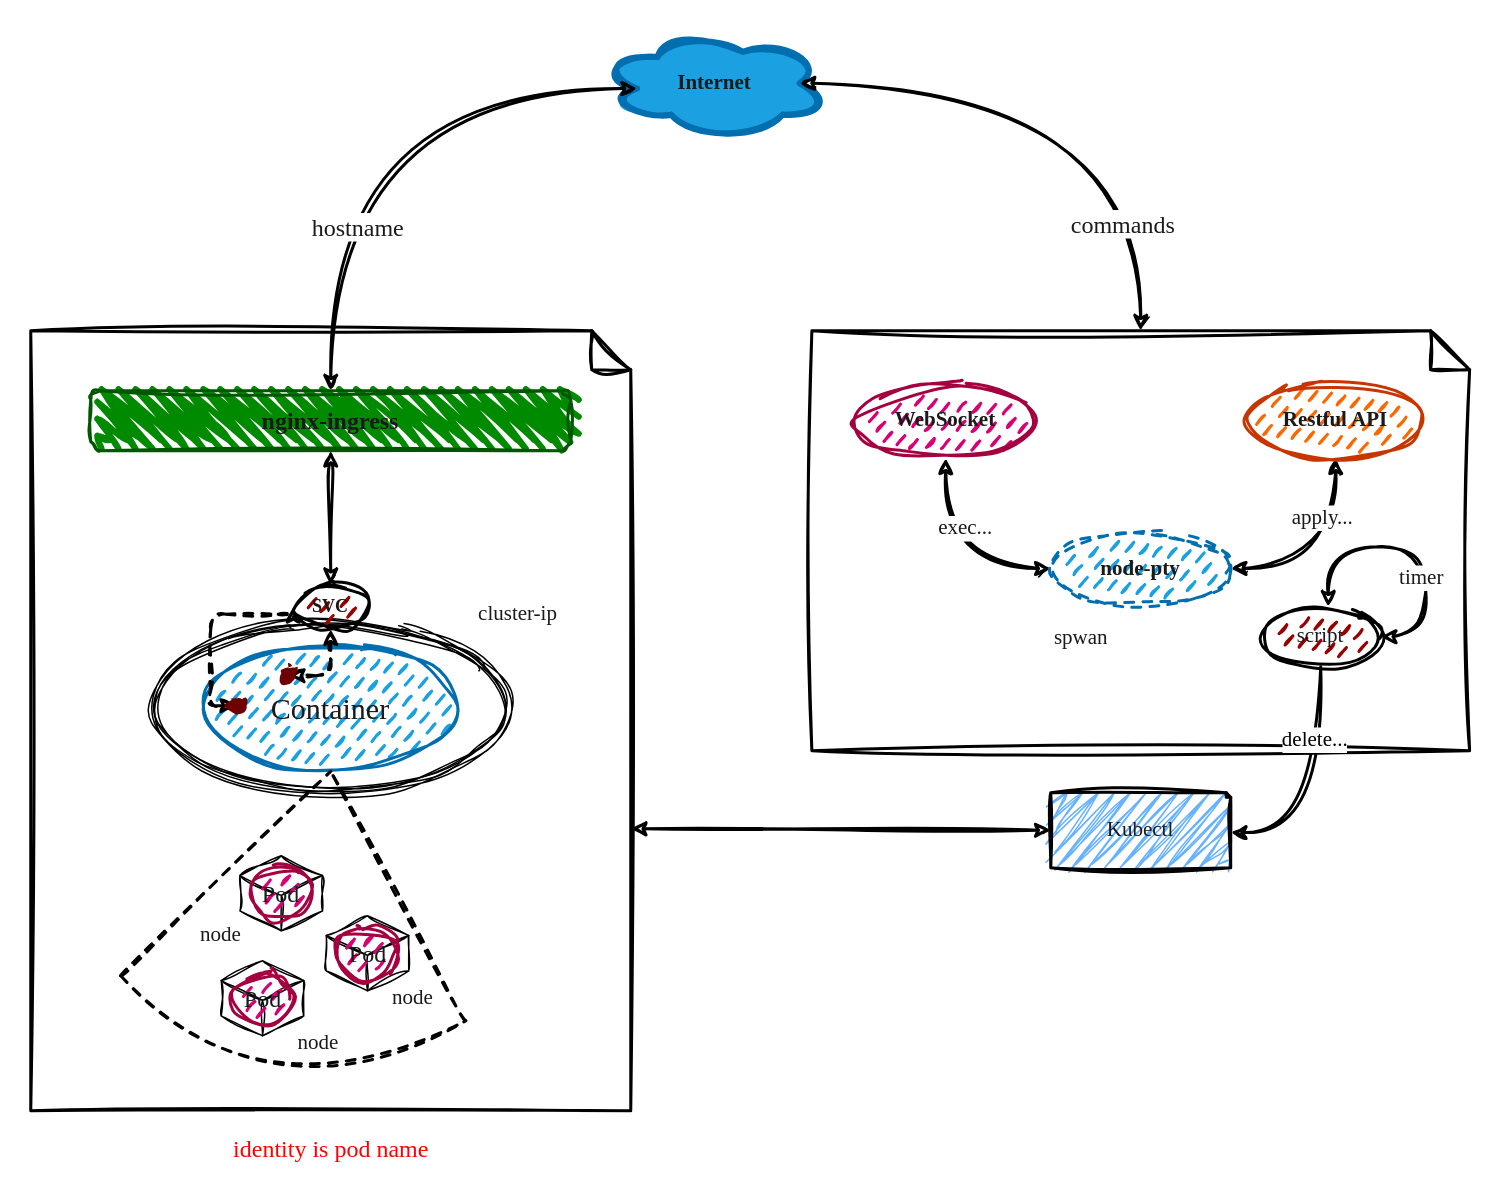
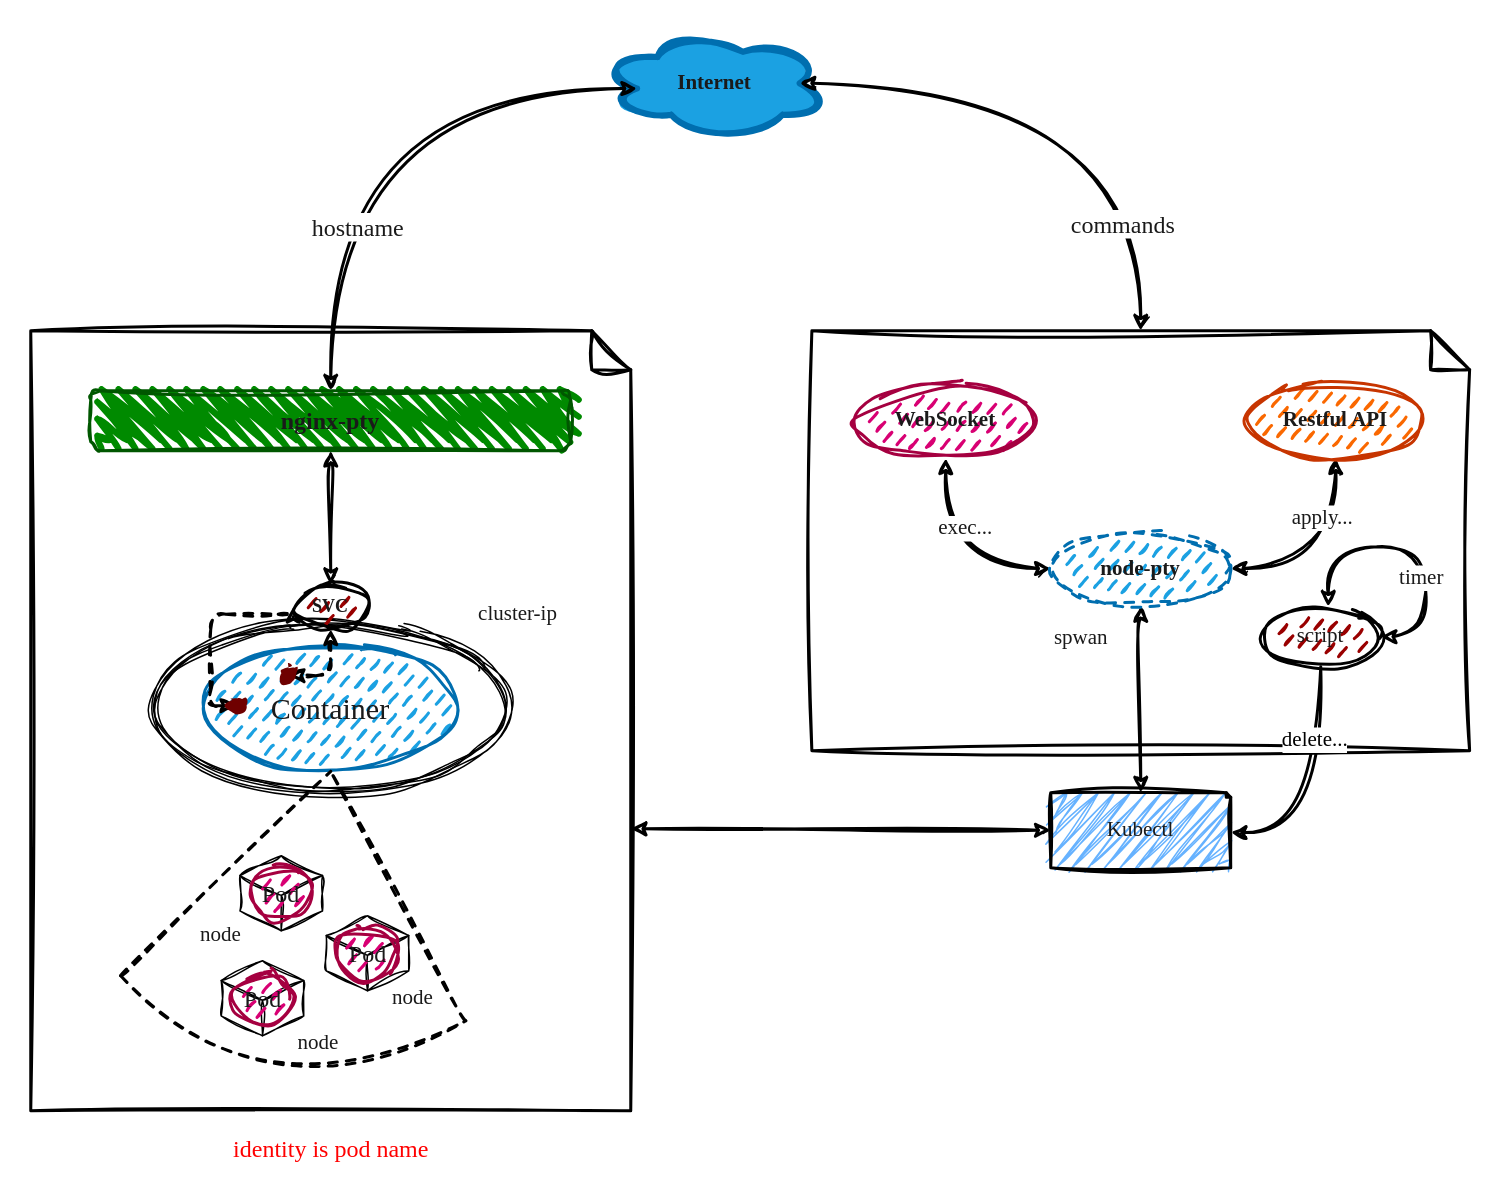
(331, 421) -> (331, 421)
none -> (1141, 700)
